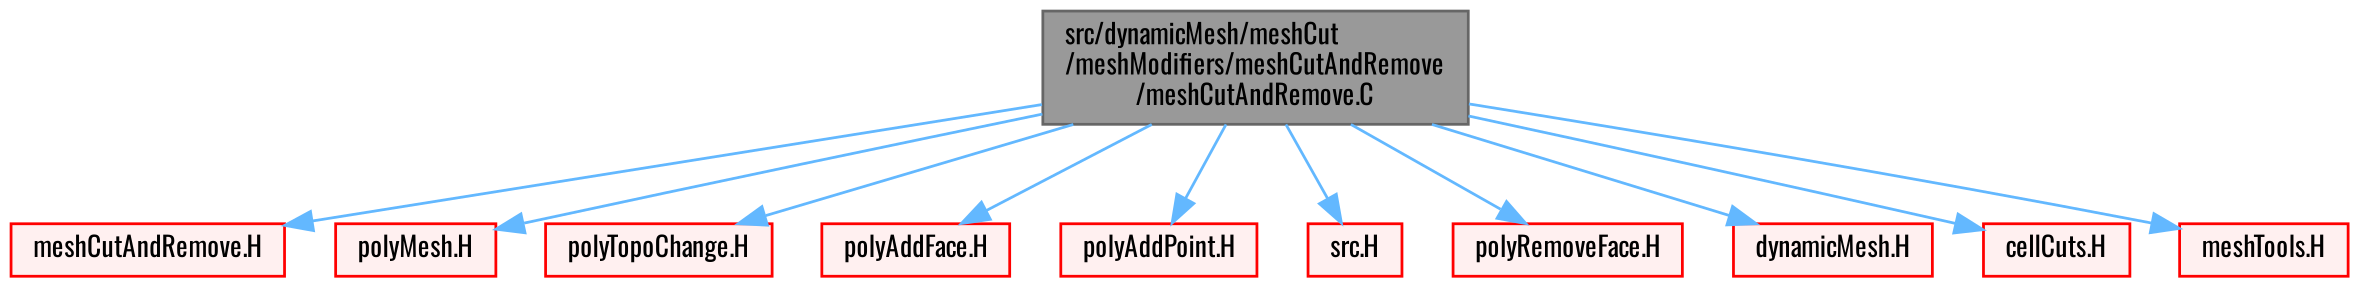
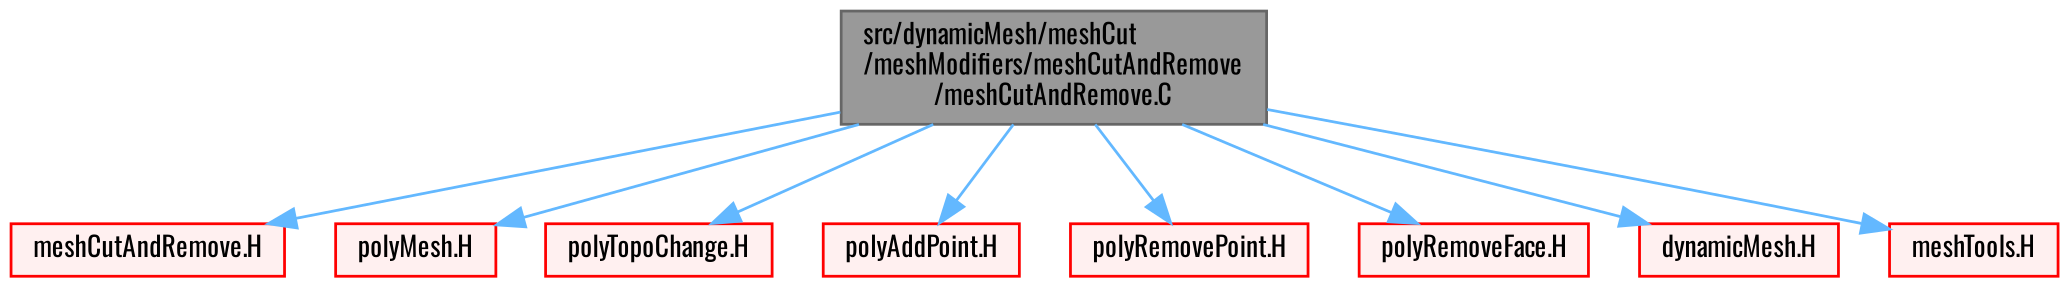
(916, 250) -> none
(1355, 250) -> (1189, 250)
(2057, 250) -> none
